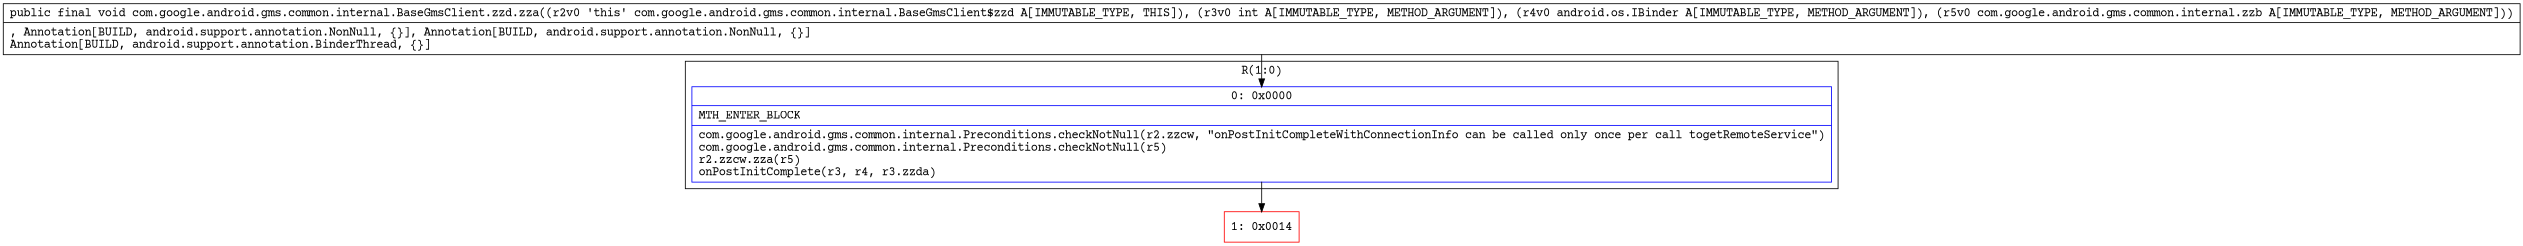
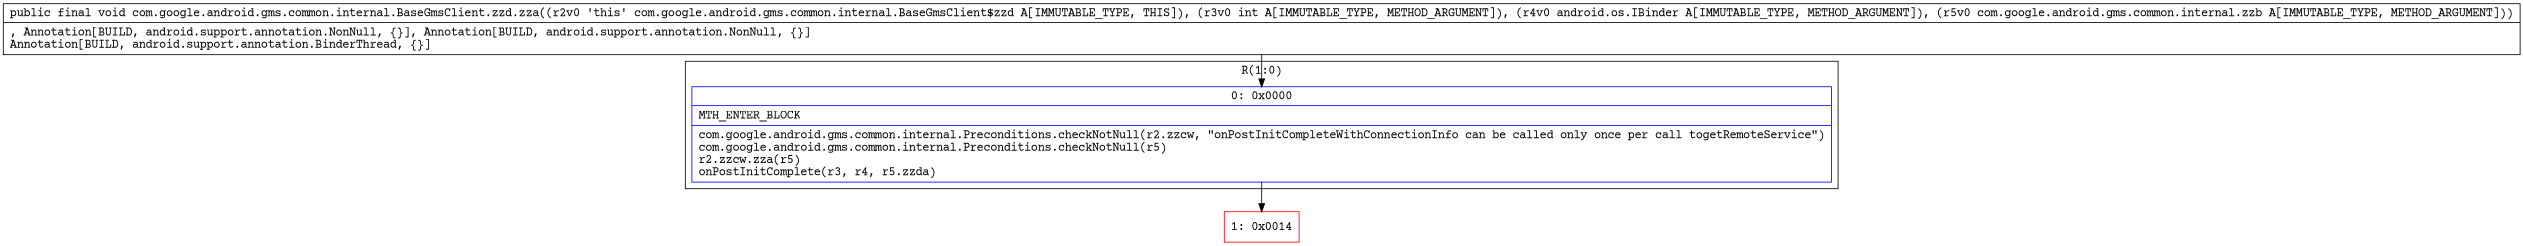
(817, 172) -> (817, 172)
